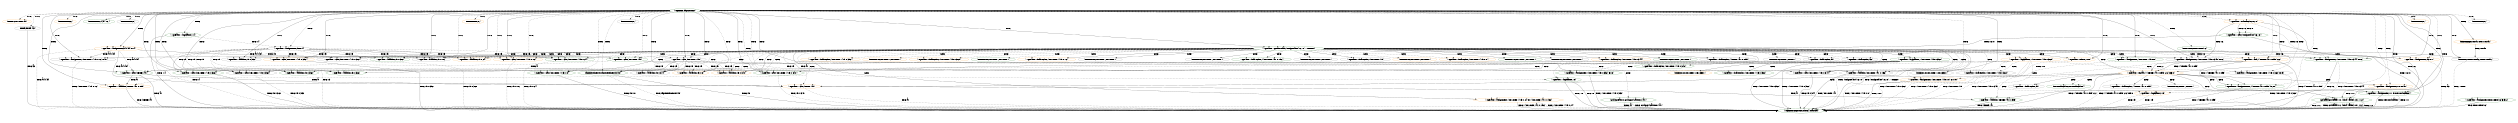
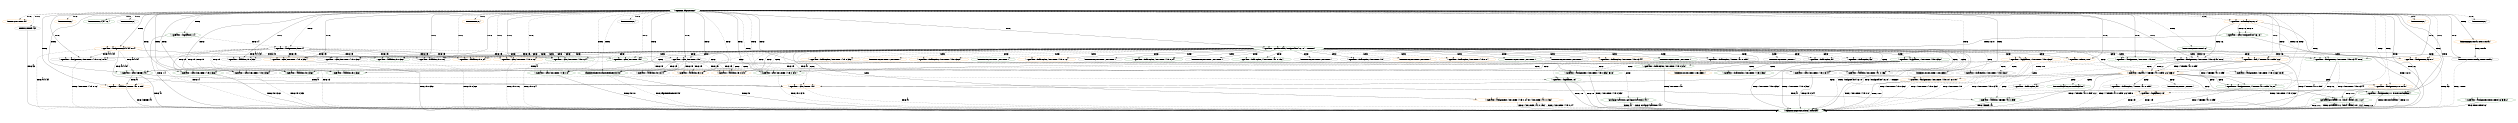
(27, 28) -> (27, 28)
none -> (1154, 59)
(1822, 87) -> (1705, 107)
(1628, 100) -> (1628, 100)
